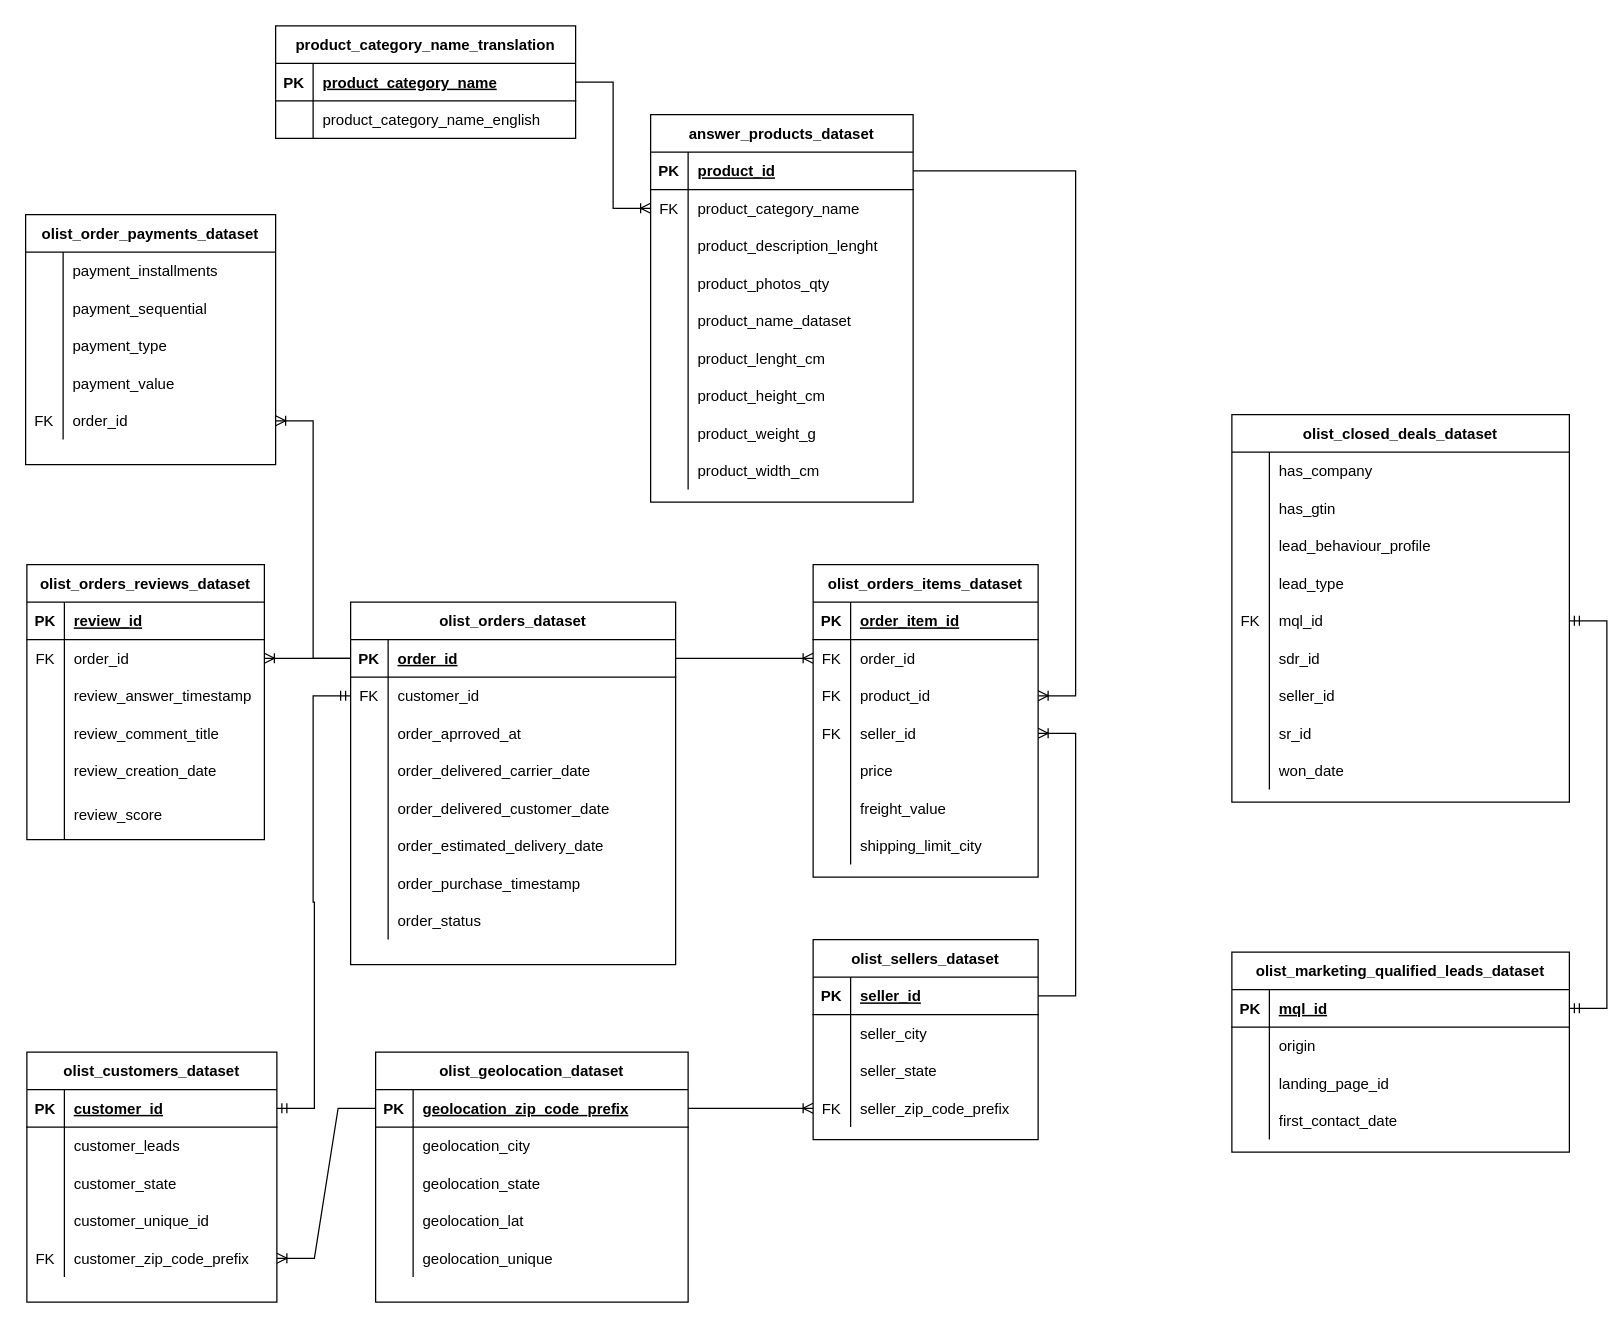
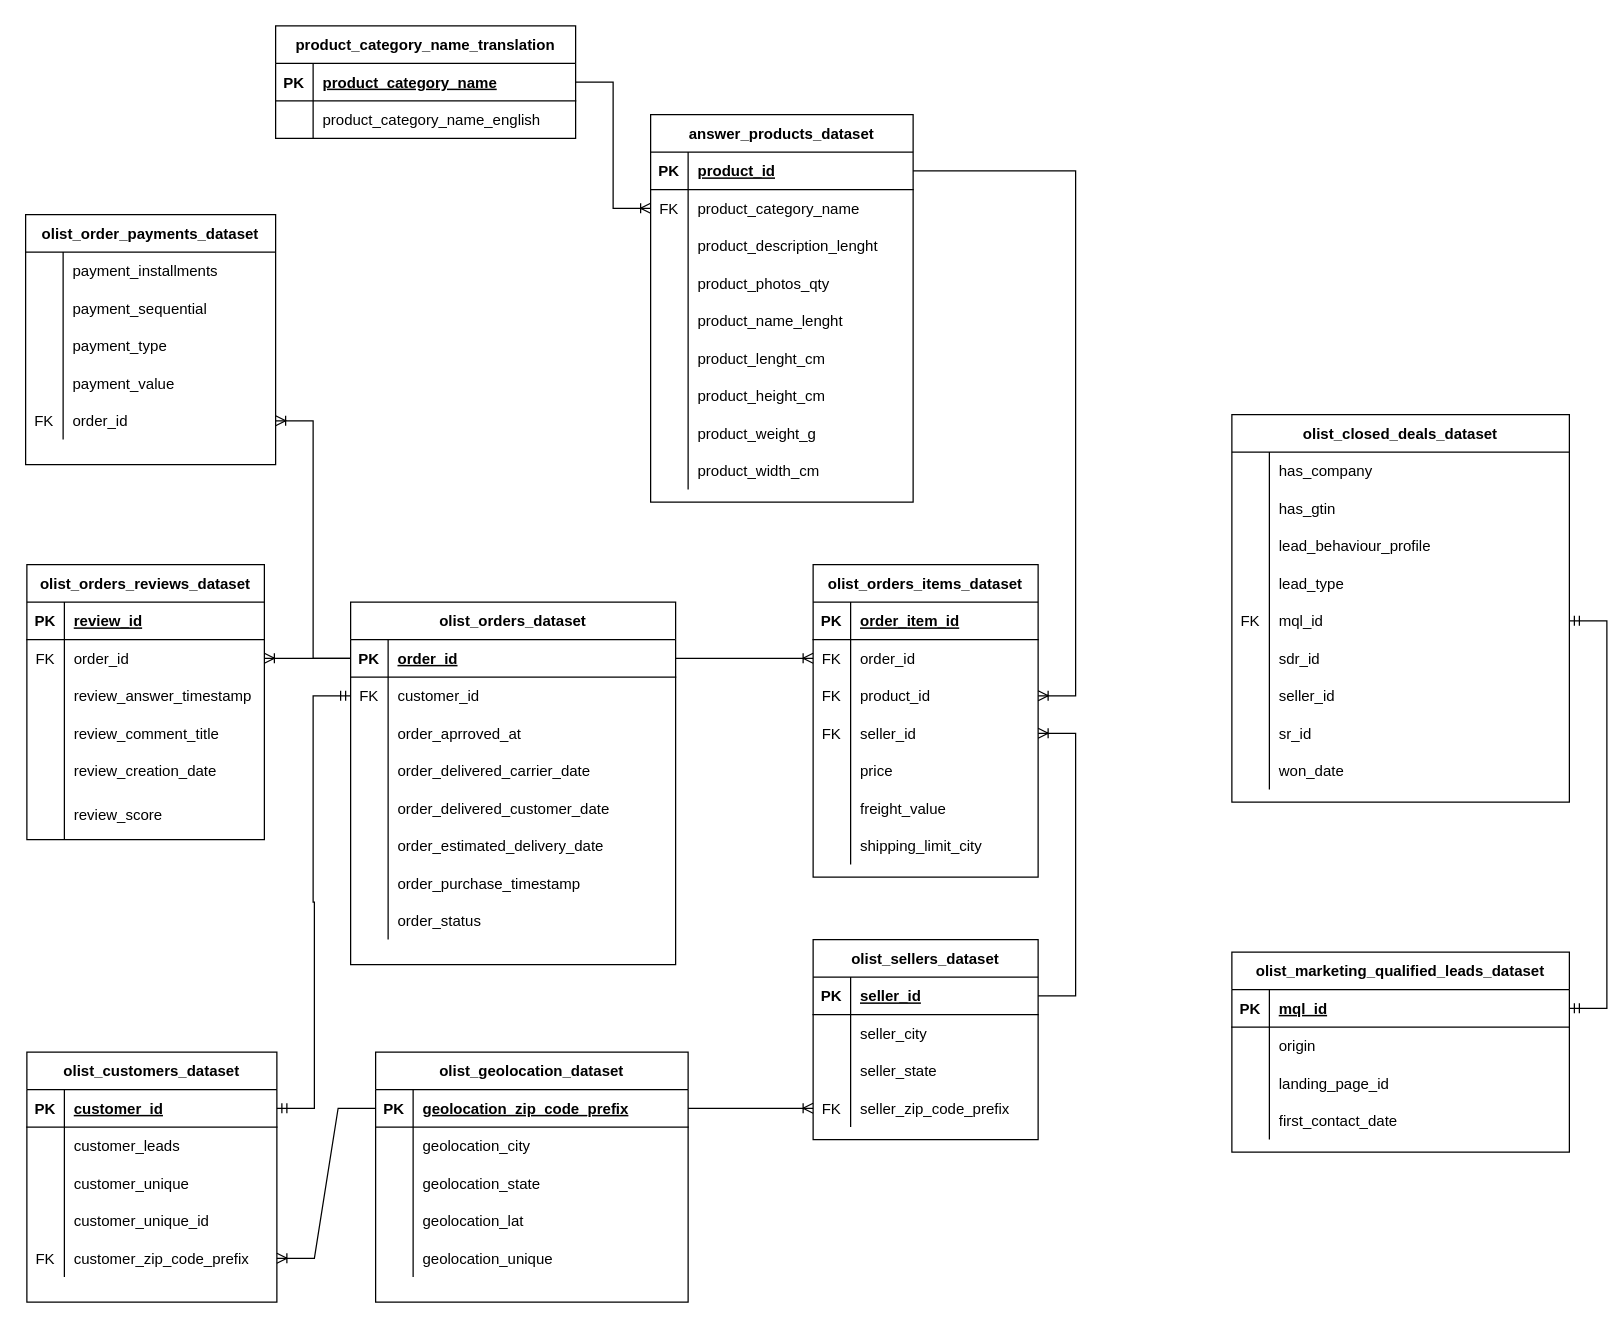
(782, 321) -> (775, 321)
(133, 1184) -> (135, 1184)
